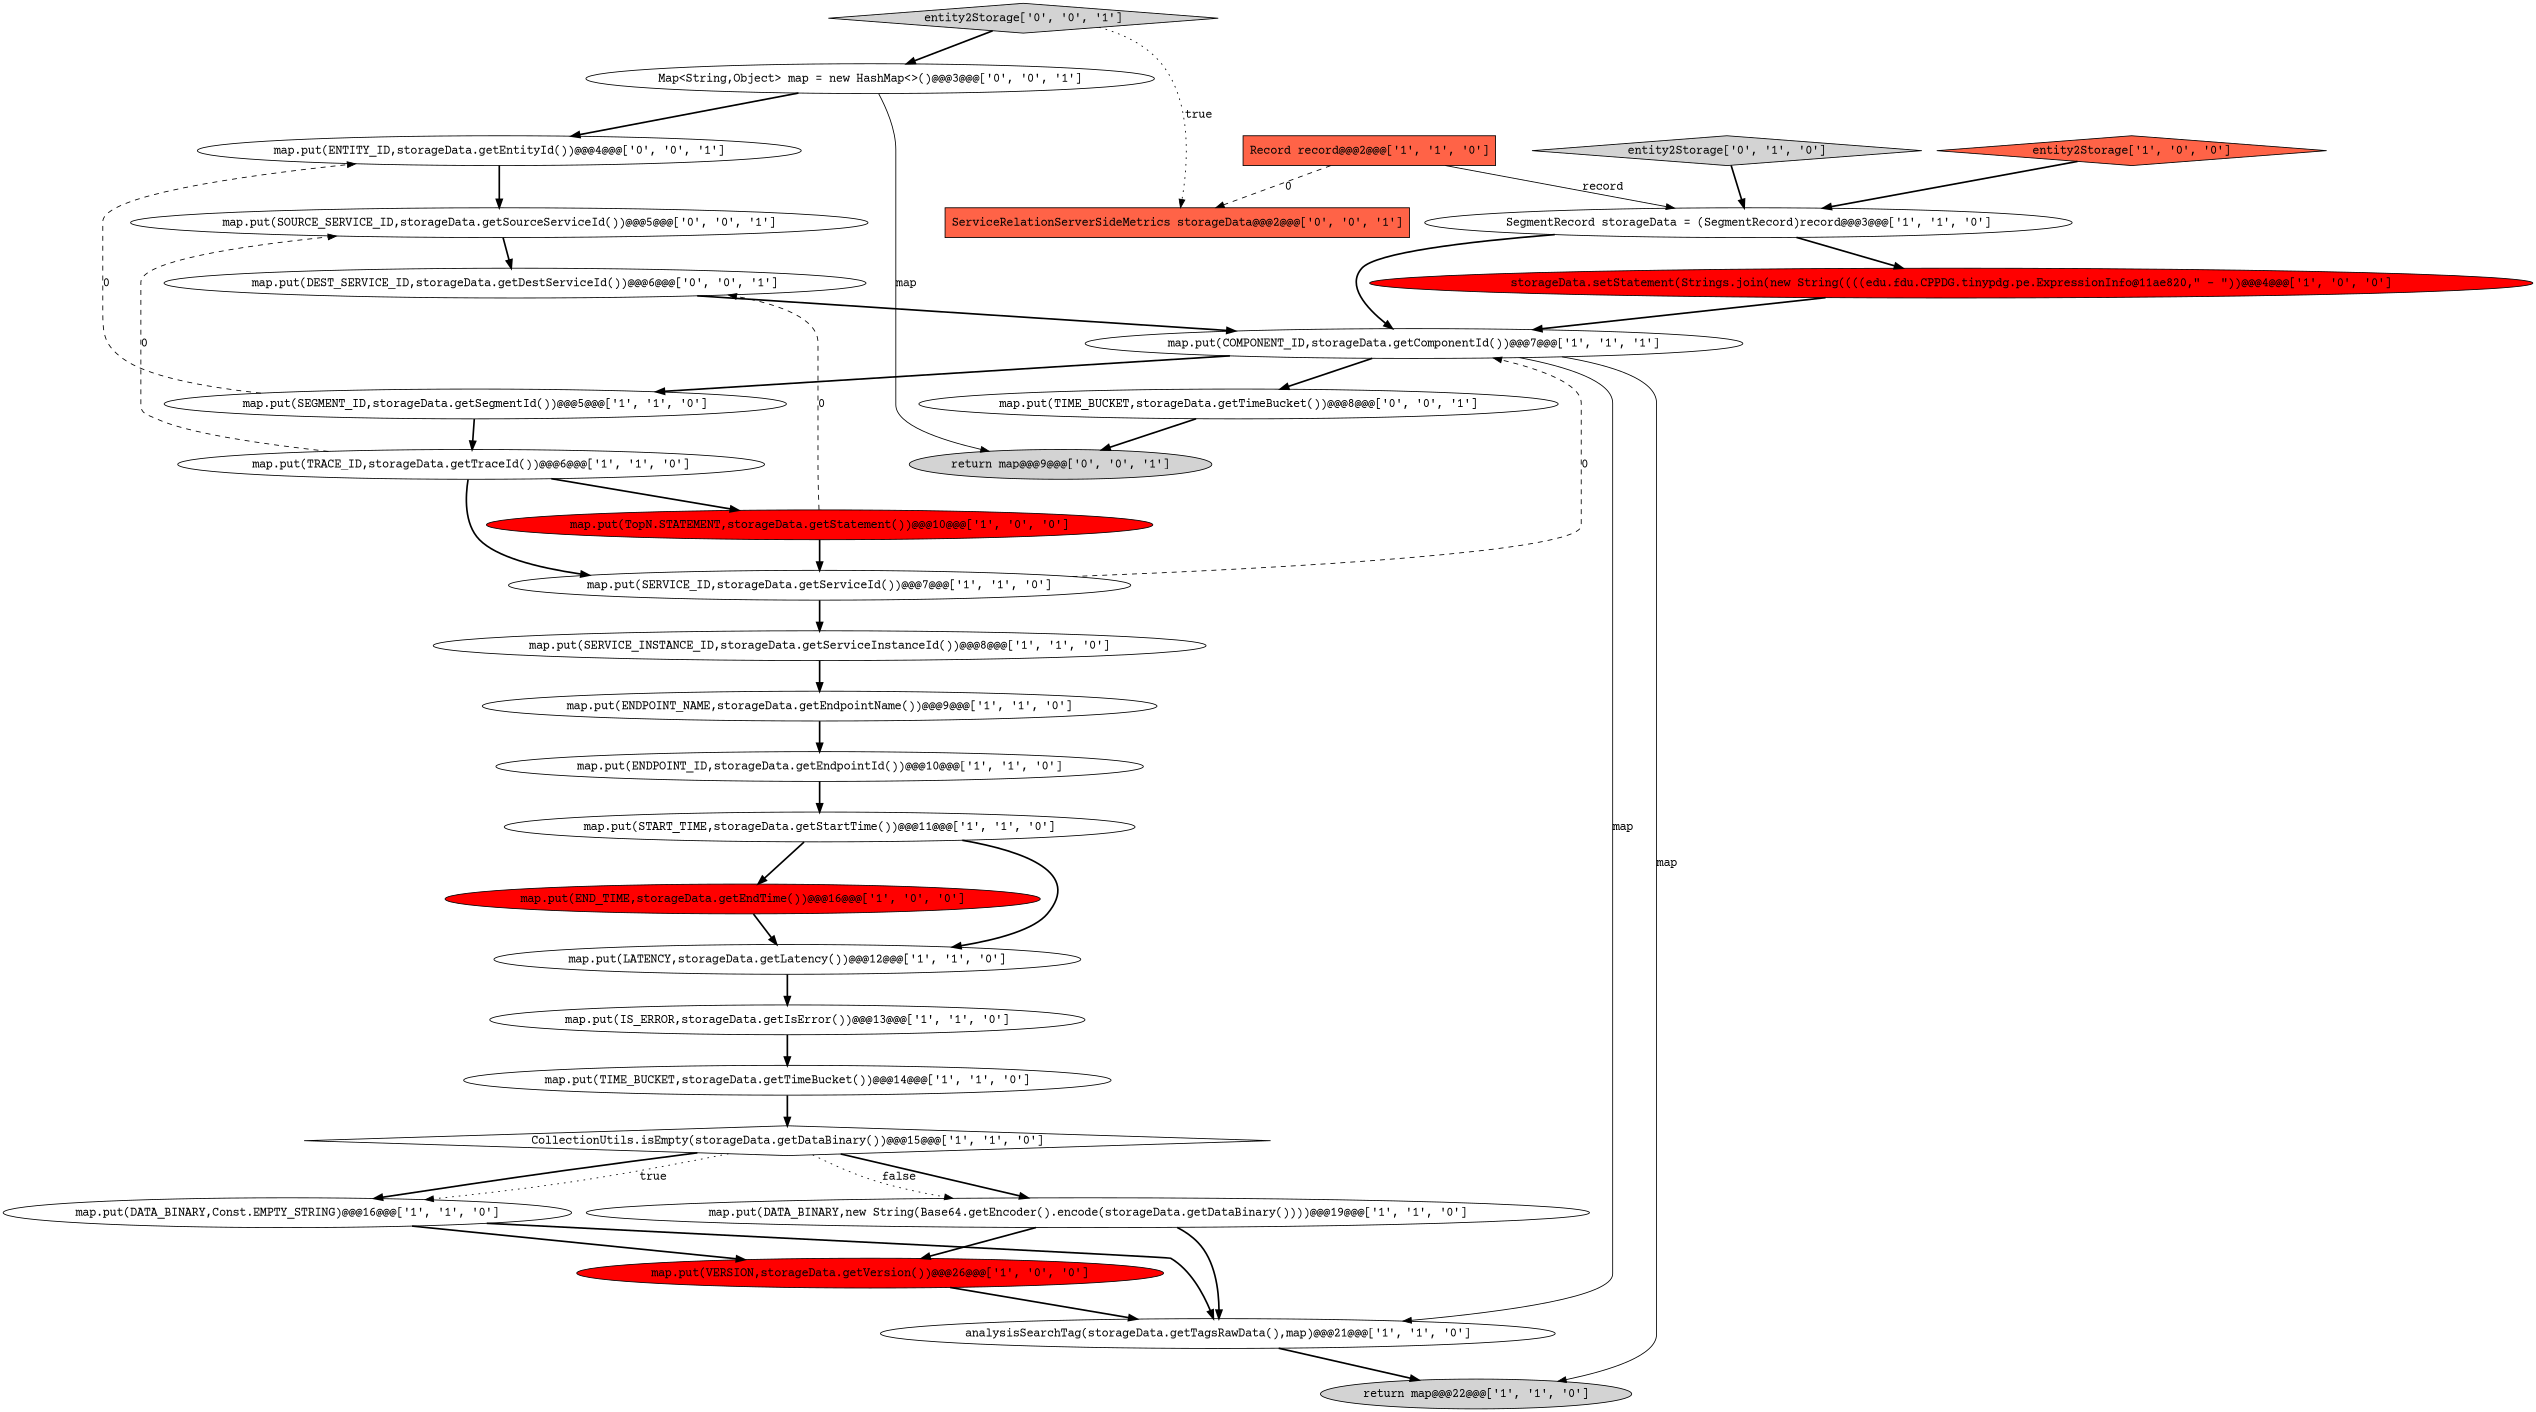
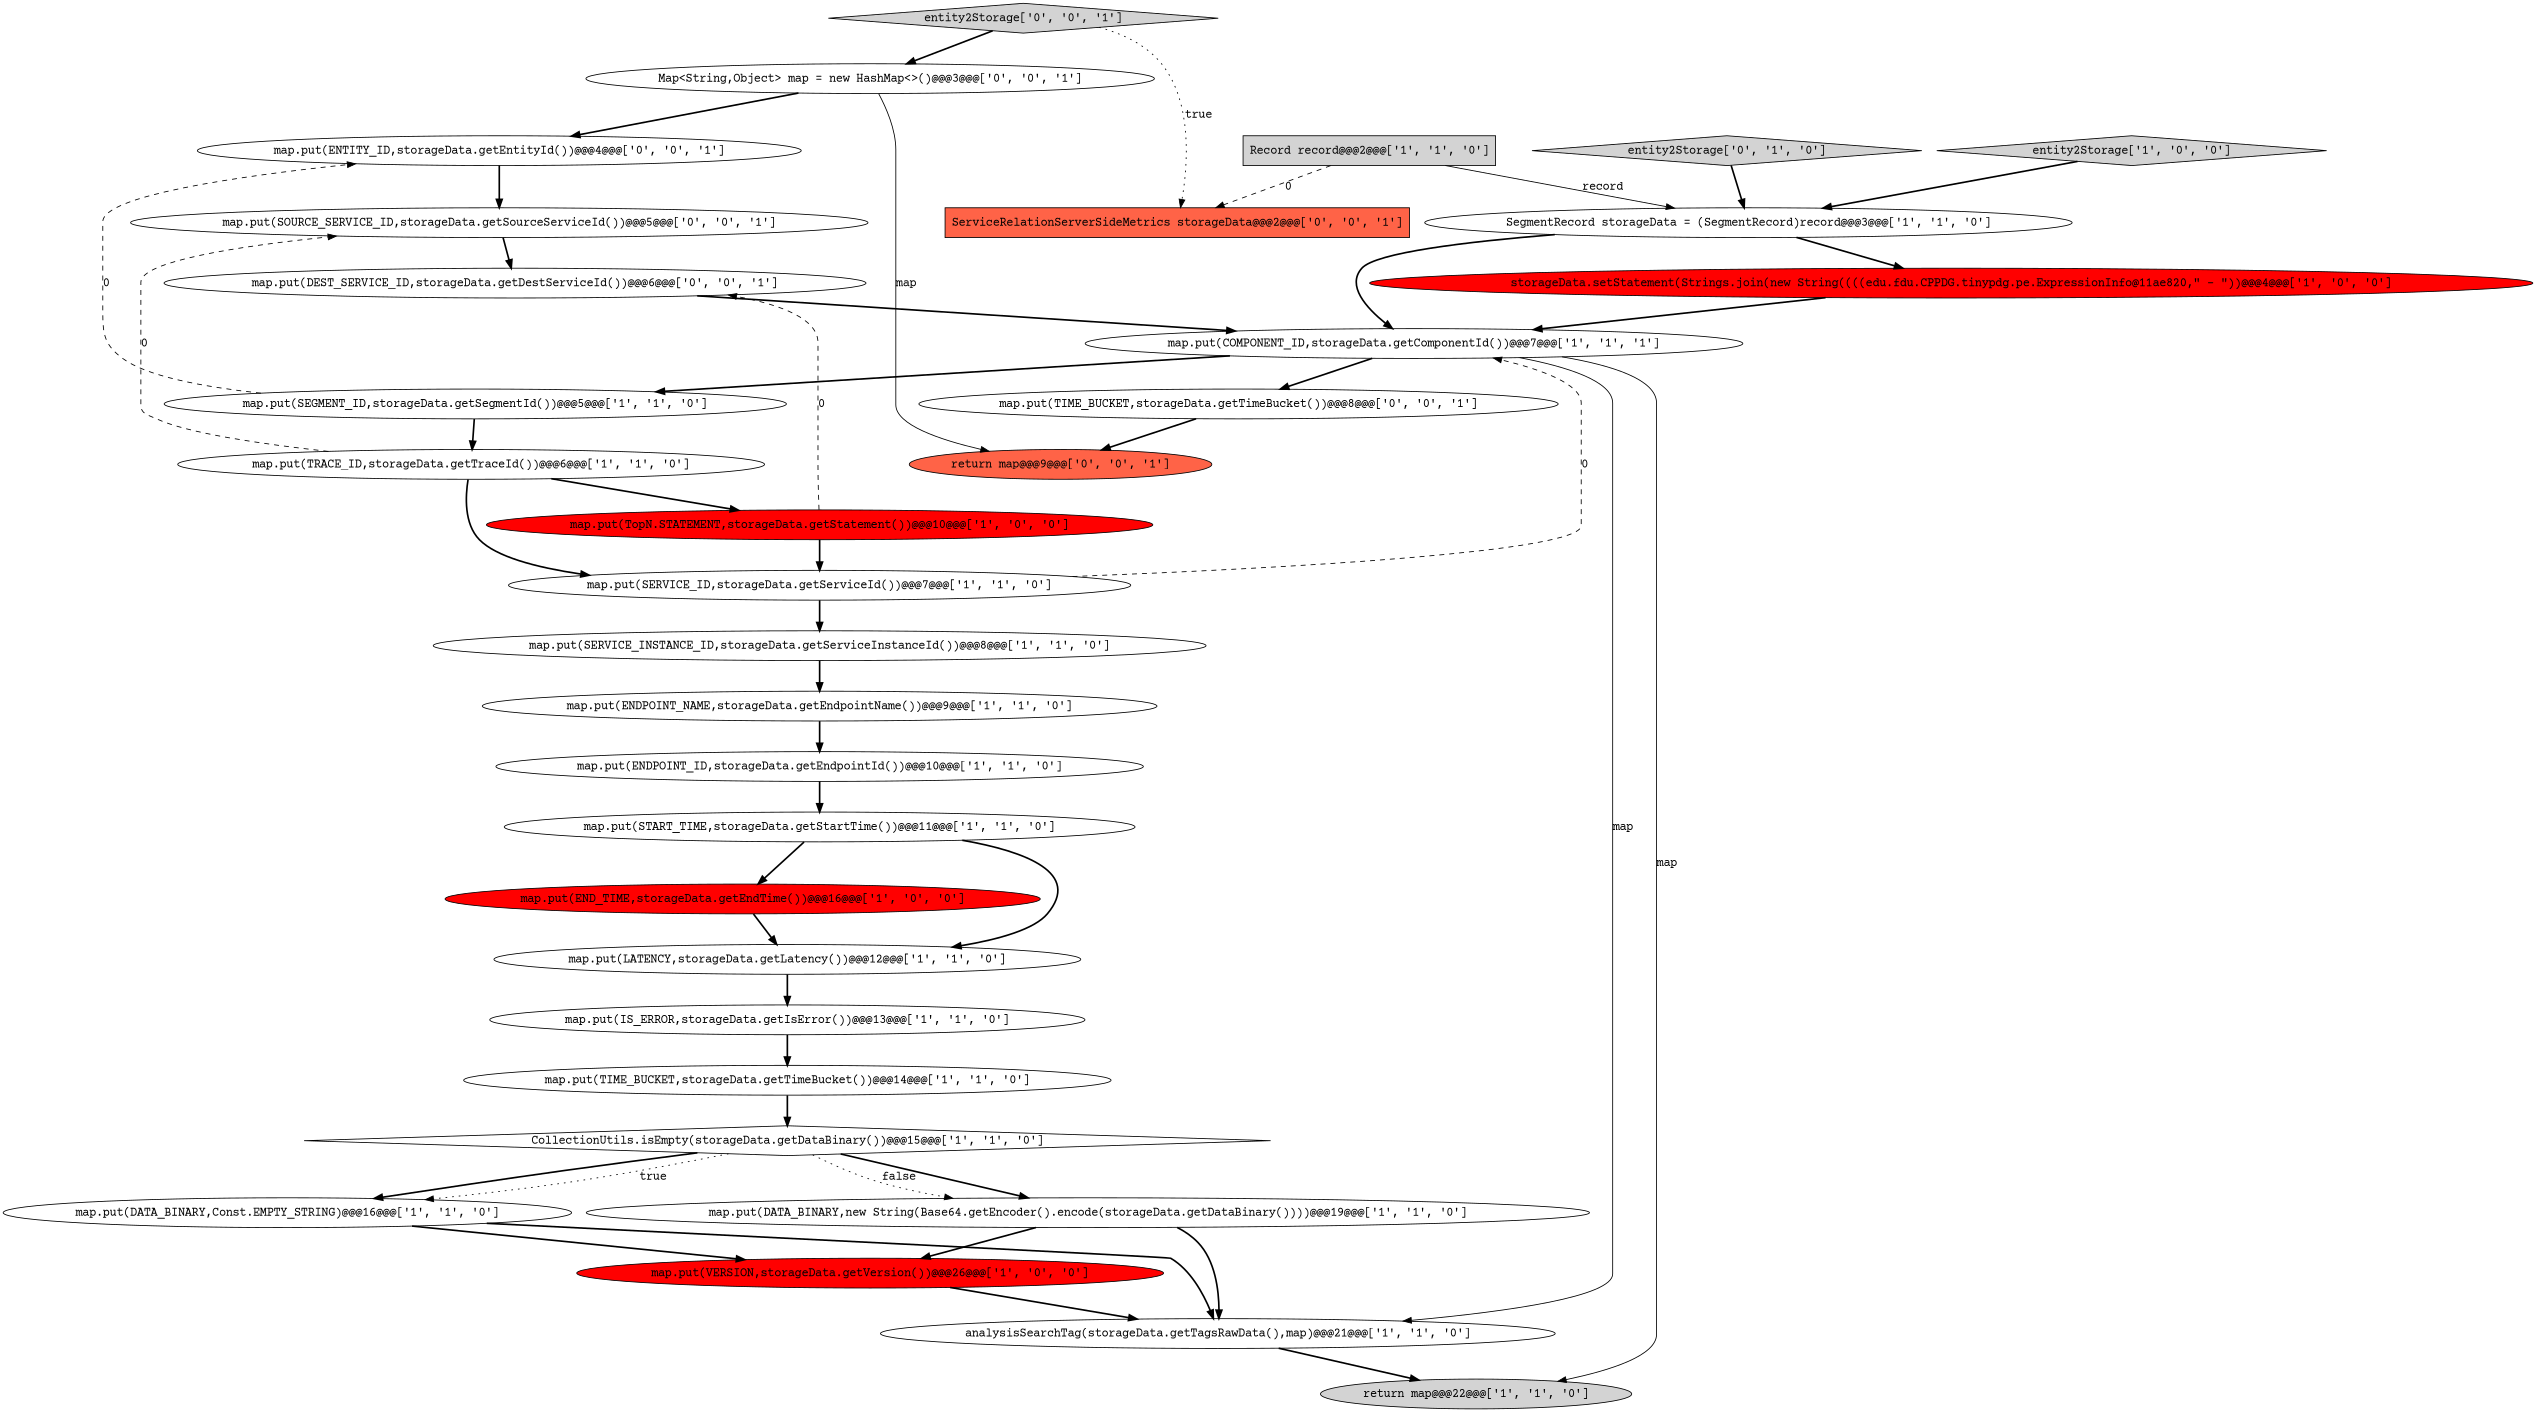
(1369, 151) -> (1369, 151)
(2132, 151) -> (2132, 151)
(1061, 464) -> (1061, 464)
